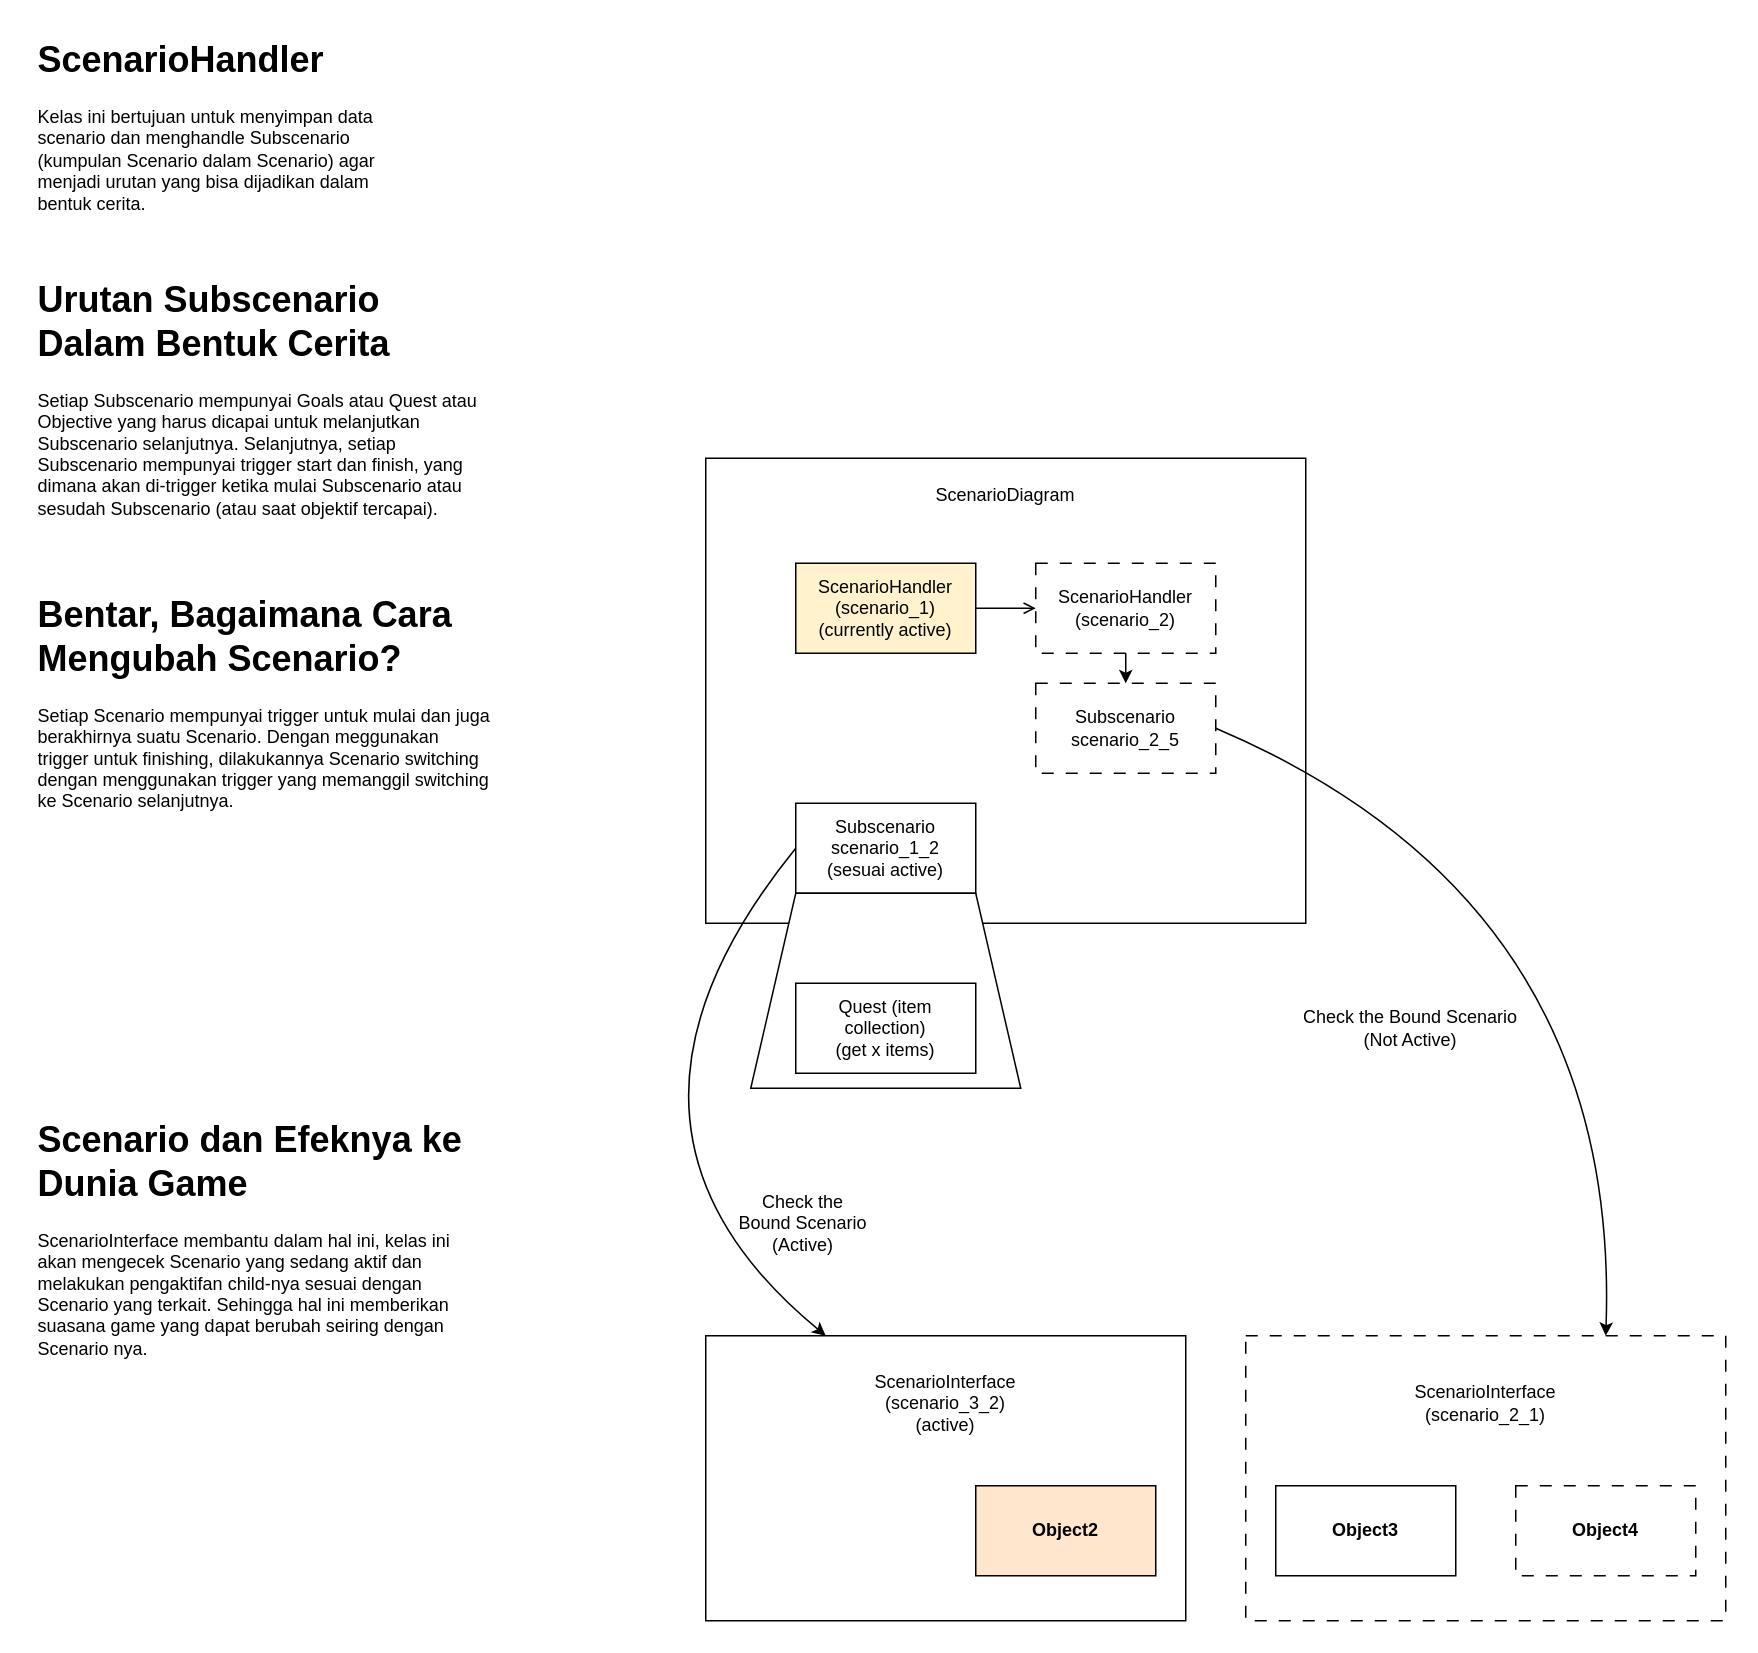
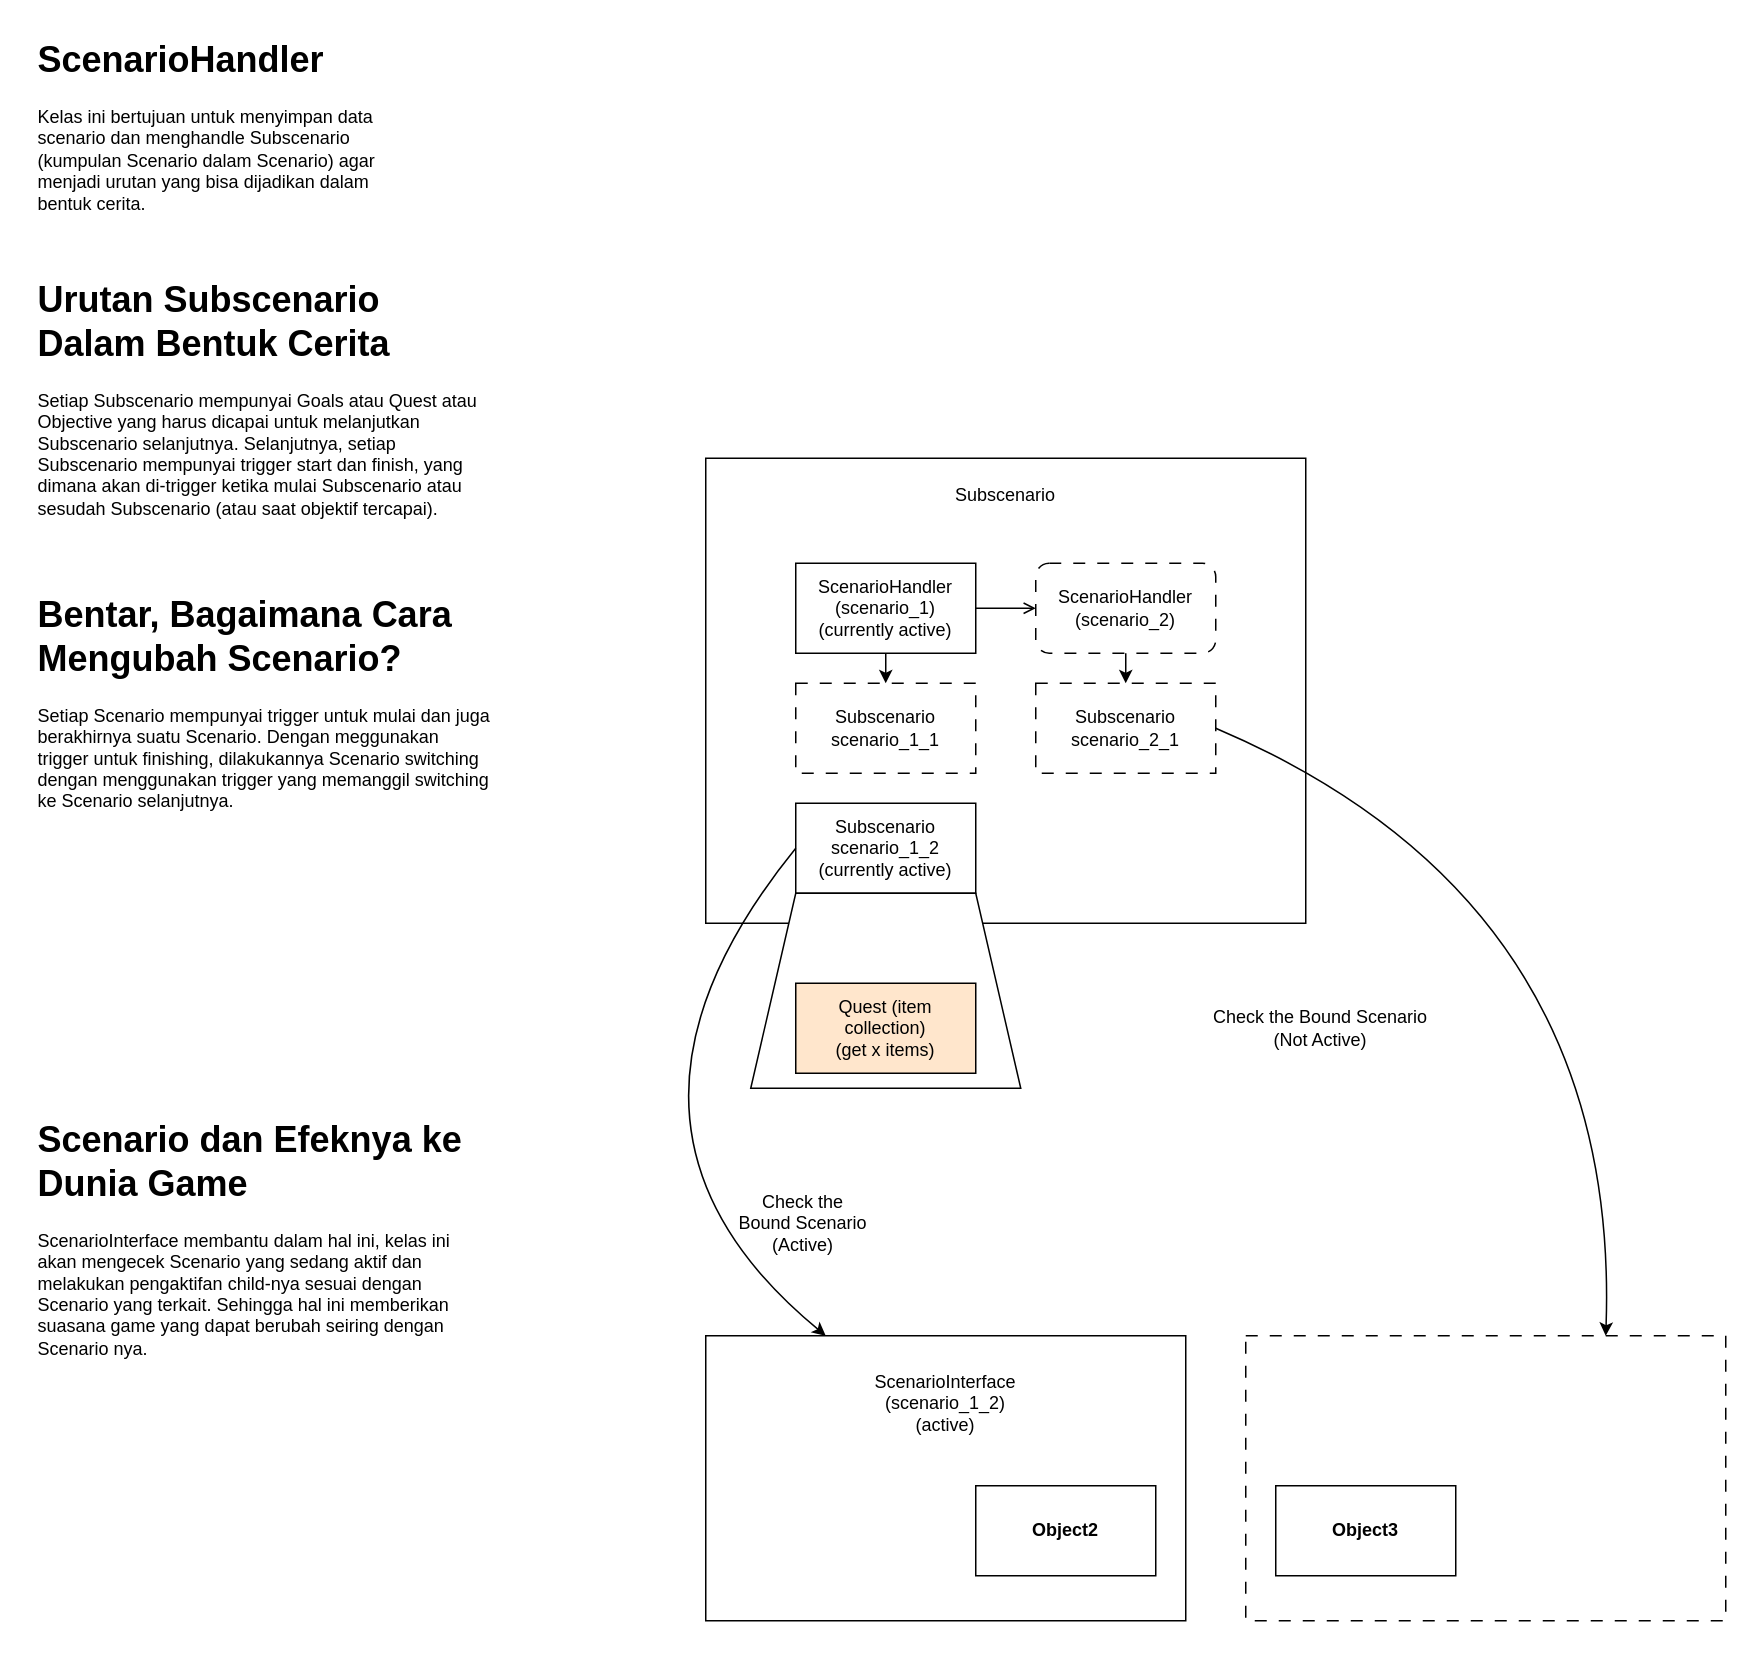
(1006, 496) -> (1006, 496)
(886, 608) -> (886, 608)
(1126, 608) -> (1126, 608)
none -> (886, 663)
none -> (886, 728)
(1126, 728) -> (1126, 728)
(886, 848) -> (886, 848)
(886, 1028) -> (886, 1028)
(1411, 1028) -> (1321, 1028)
(946, 1403) -> (946, 1403)
(1486, 1403) -> none
(1066, 1531) -> (1066, 1531)
(1606, 1531) -> none
